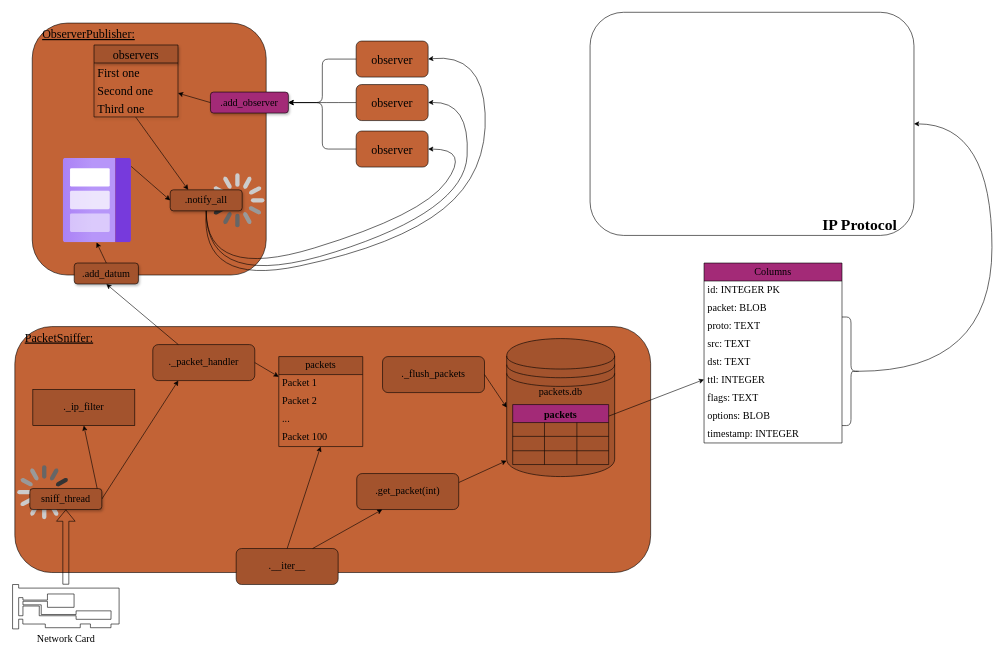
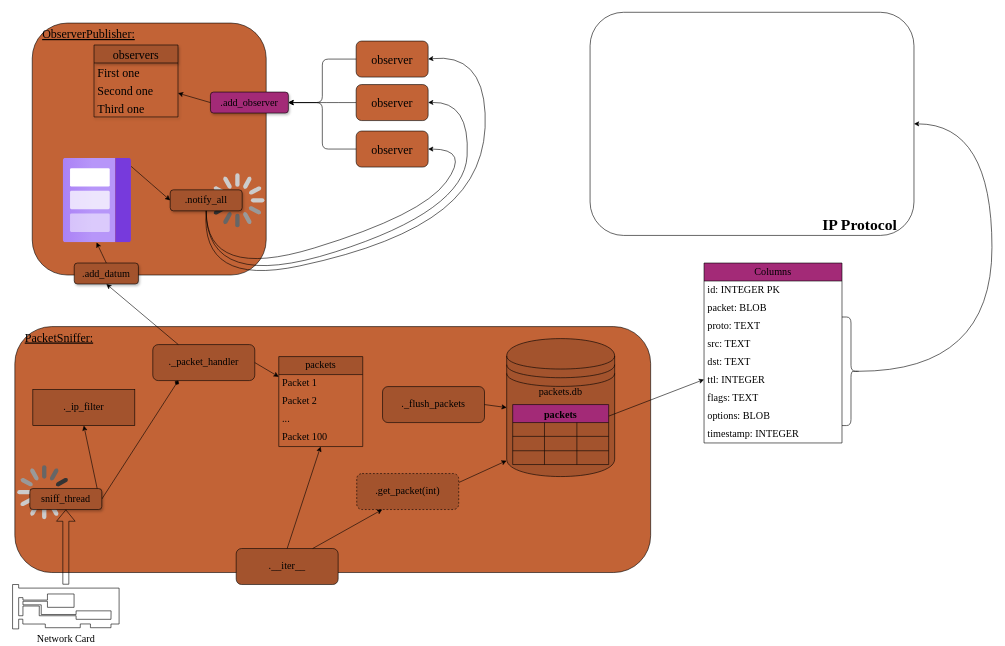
(161, 153) -> none
(434, 375) -> (434, 405)
(175, 386) -> (175, 385)
(408, 492) -> (408, 492)
